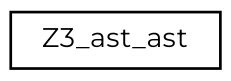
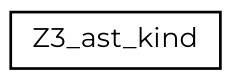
(116, 40) -> (116, 40)
